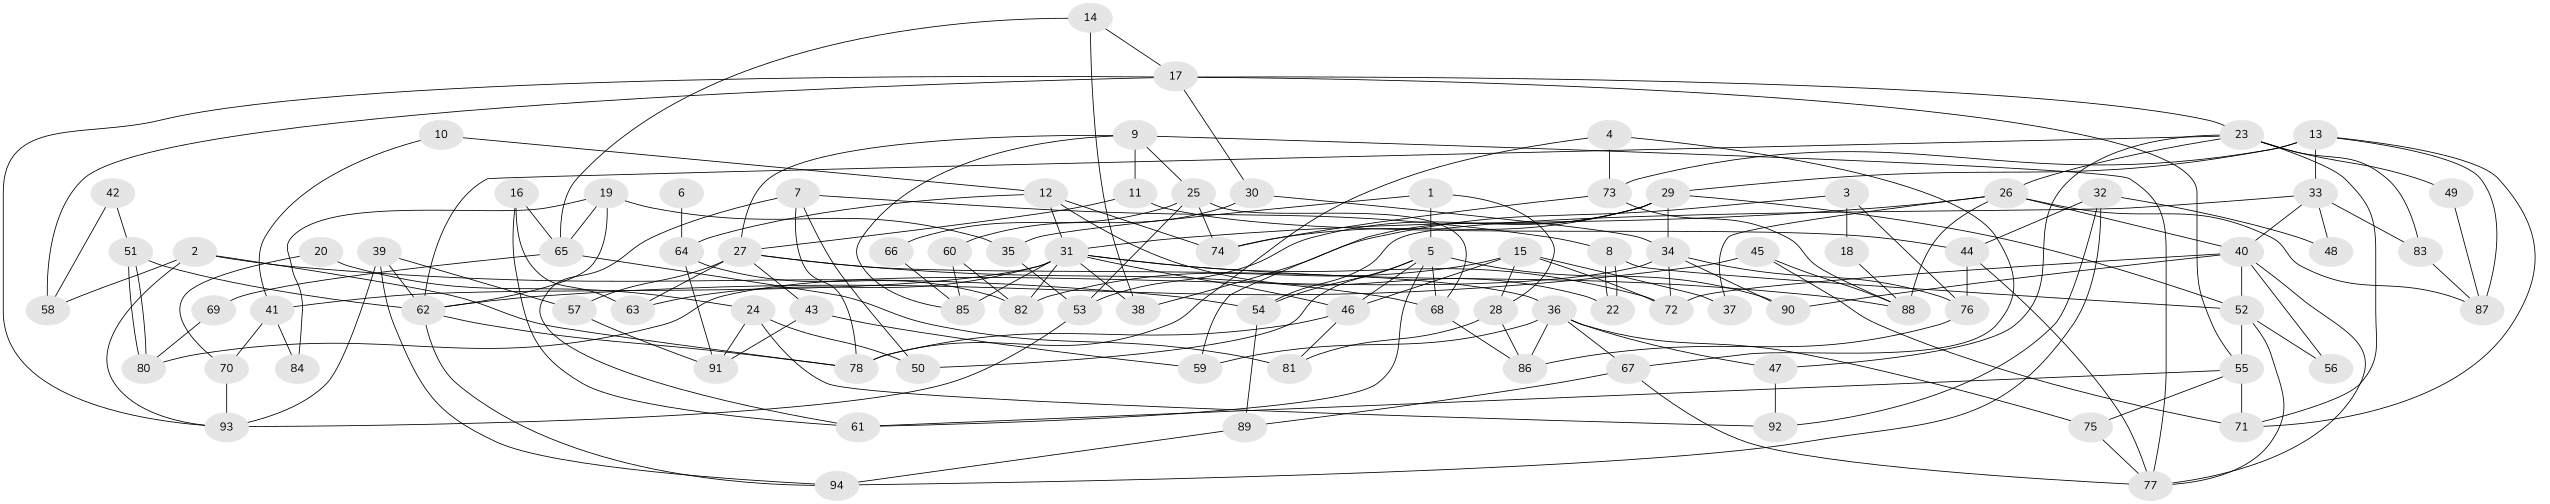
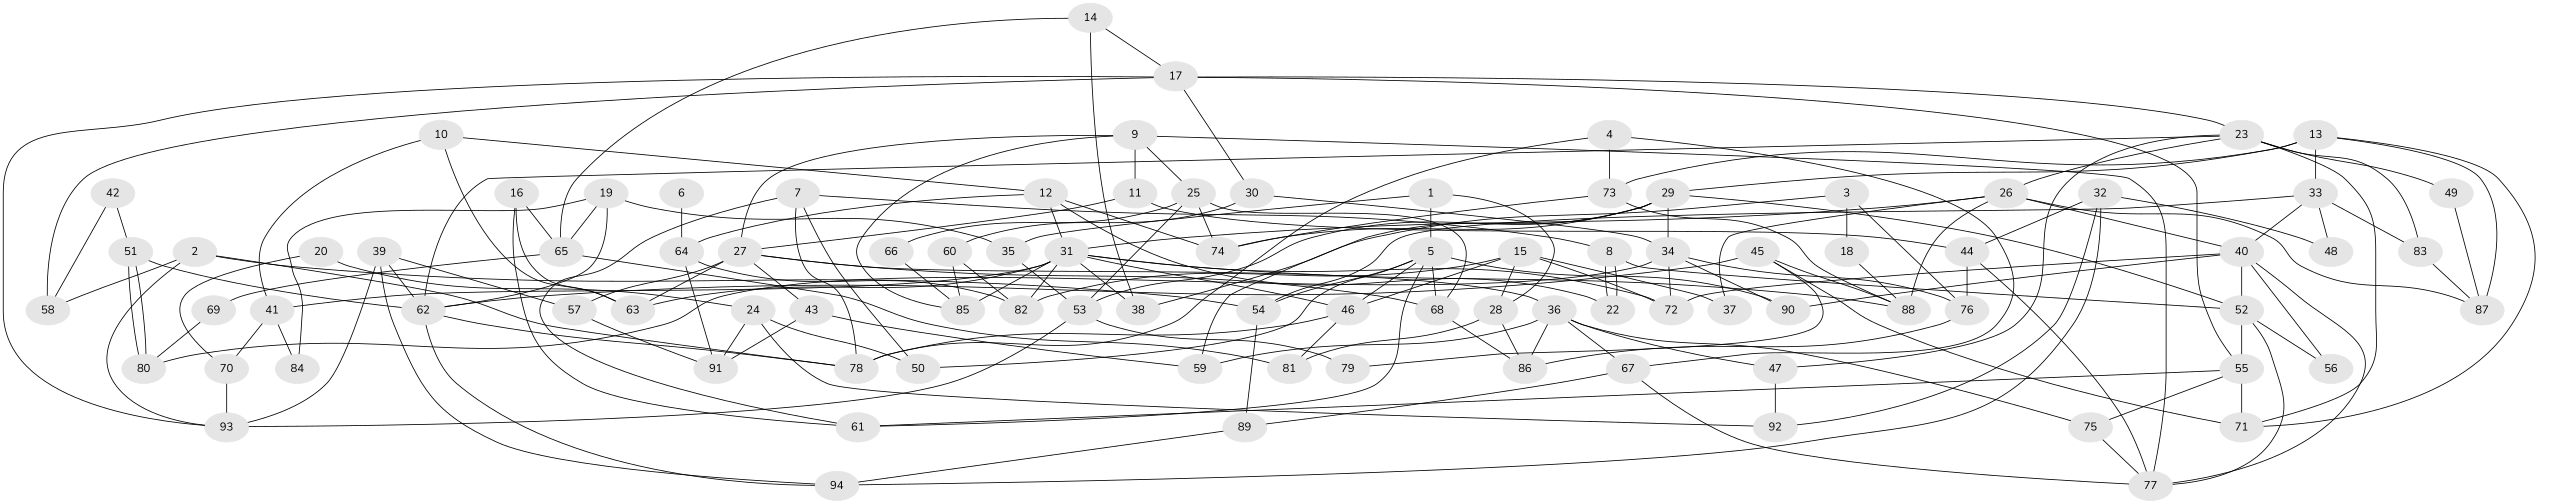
none -> (500, 252)
none -> (1348, 369)
